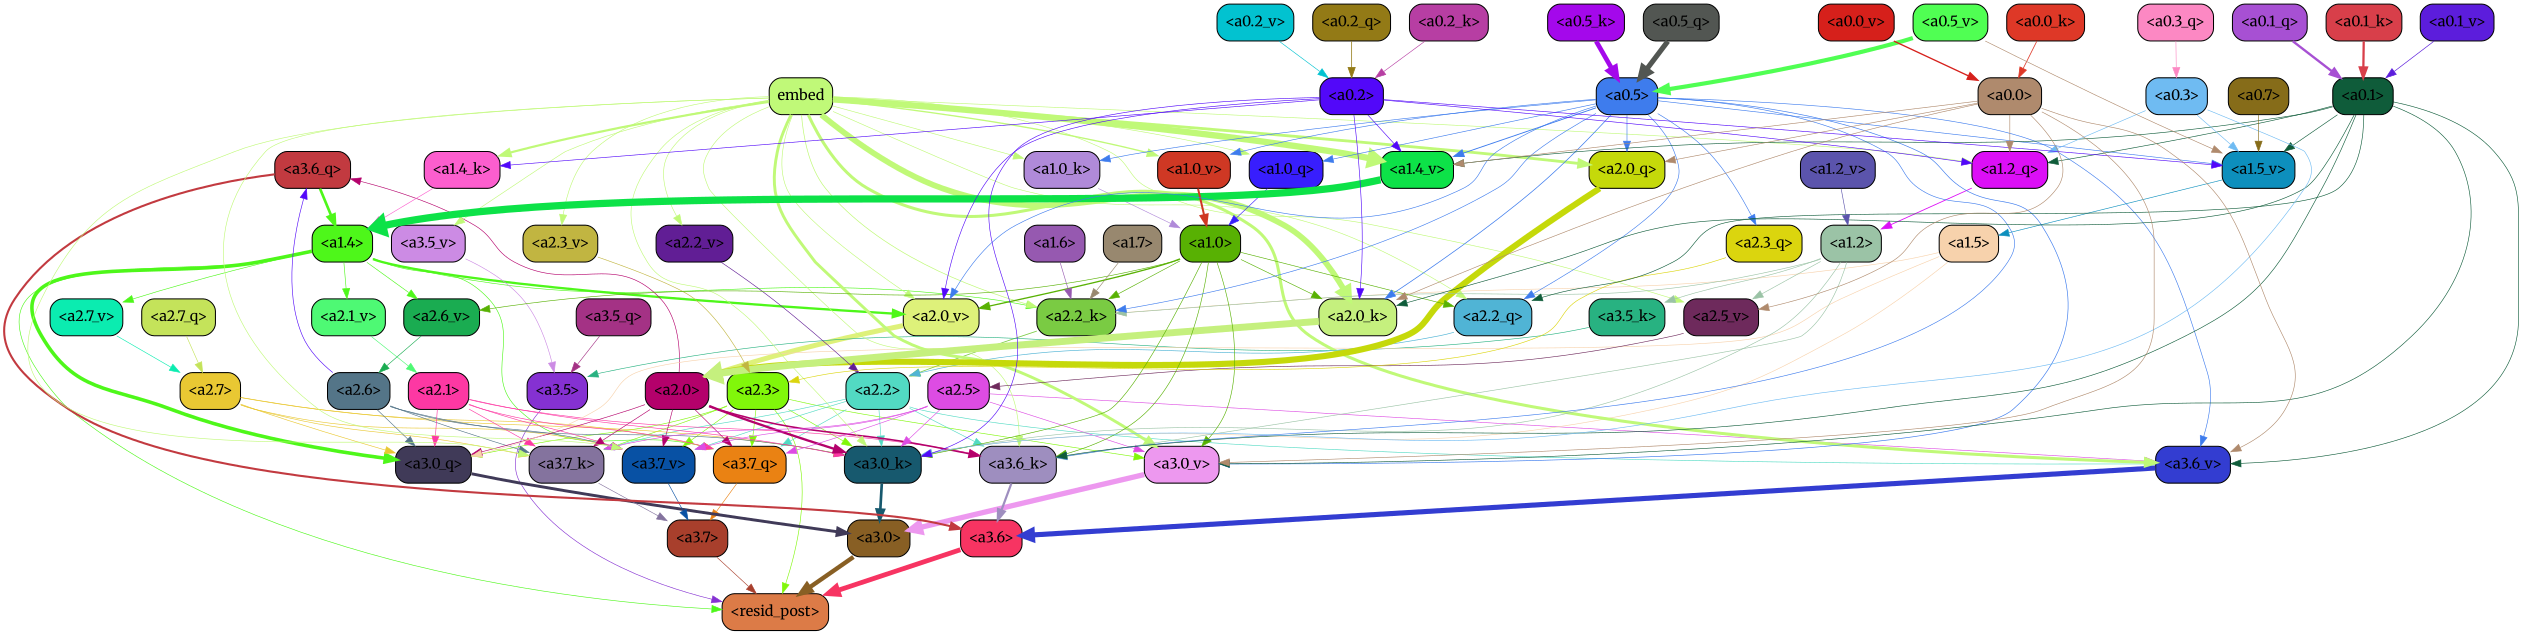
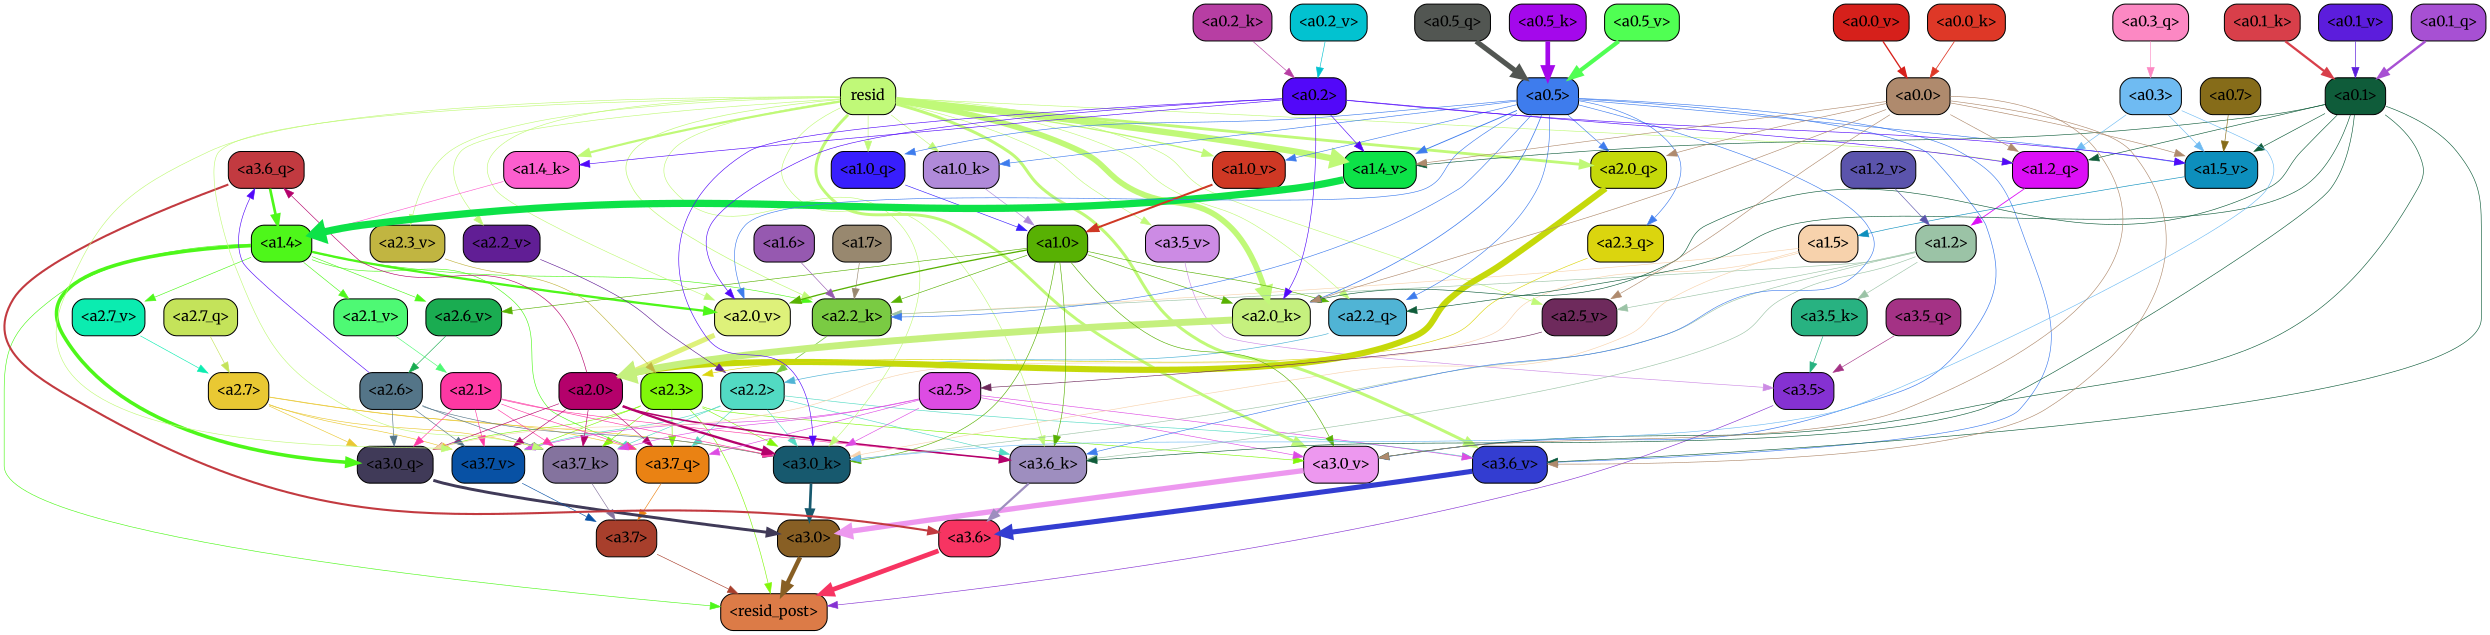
(1352, 23) -> none
(801, 96) -> (868, 96)
(2098, 96) -> (2063, 125)
